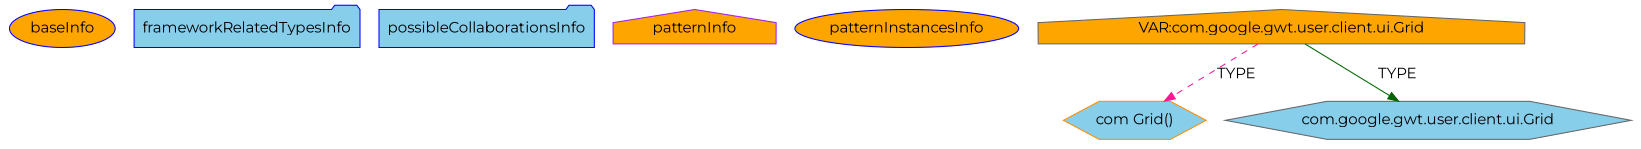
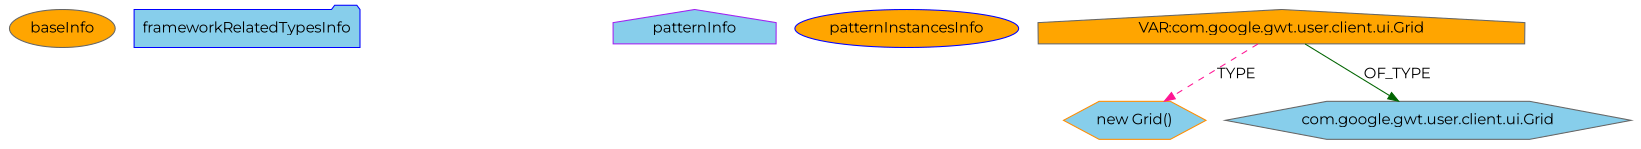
(62, 28) -> (62, 28)
(487, 28) -> none
(695, 28) -> (695, 28)
(1398, 74) -> (1398, 74)
(1135, 120) -> (1135, 120)
